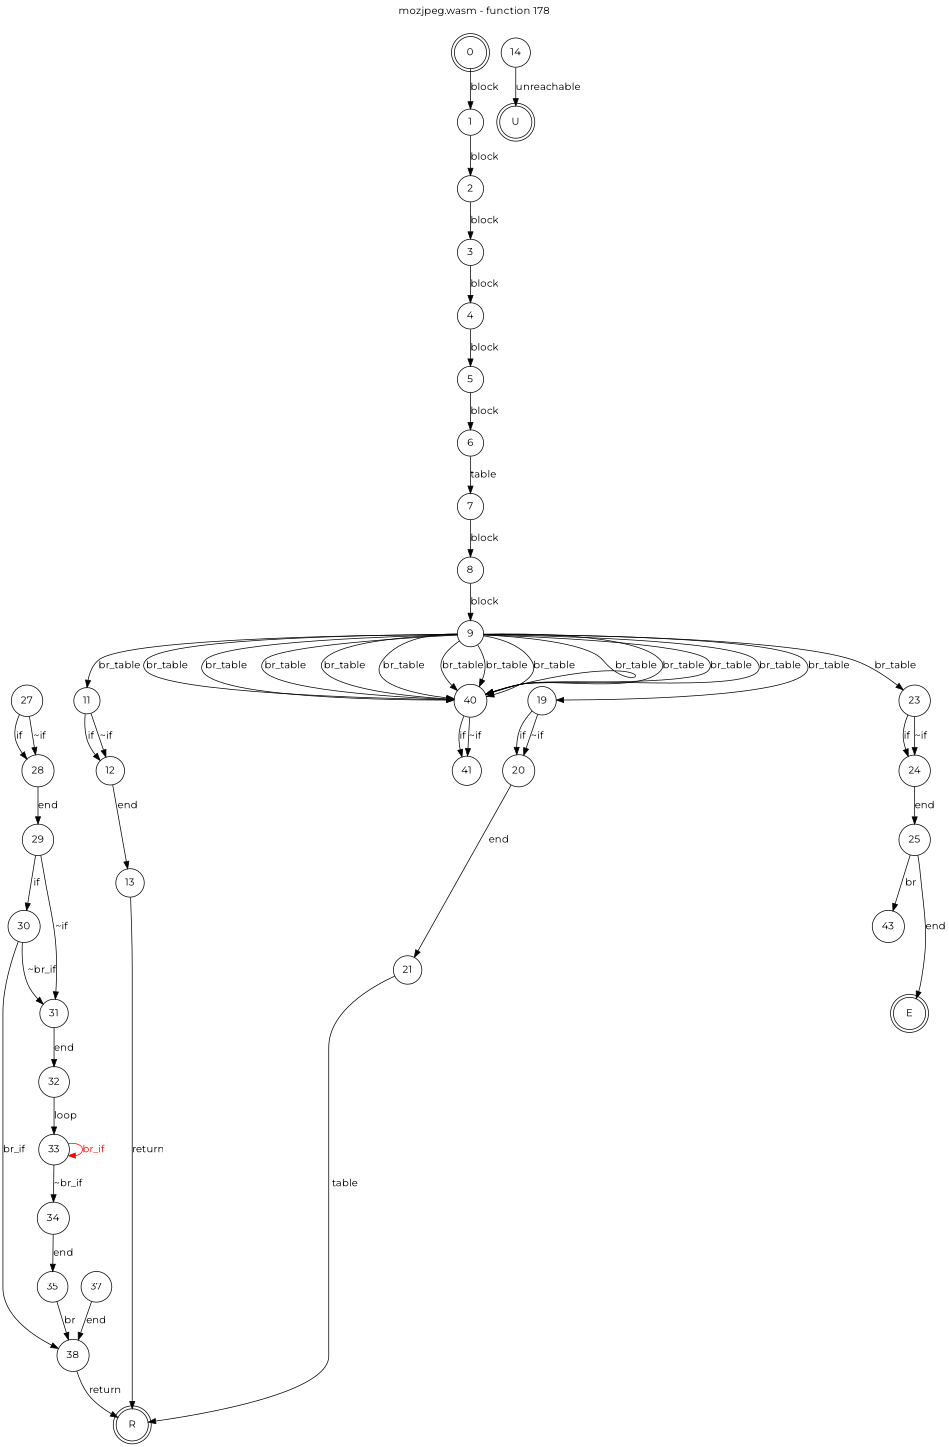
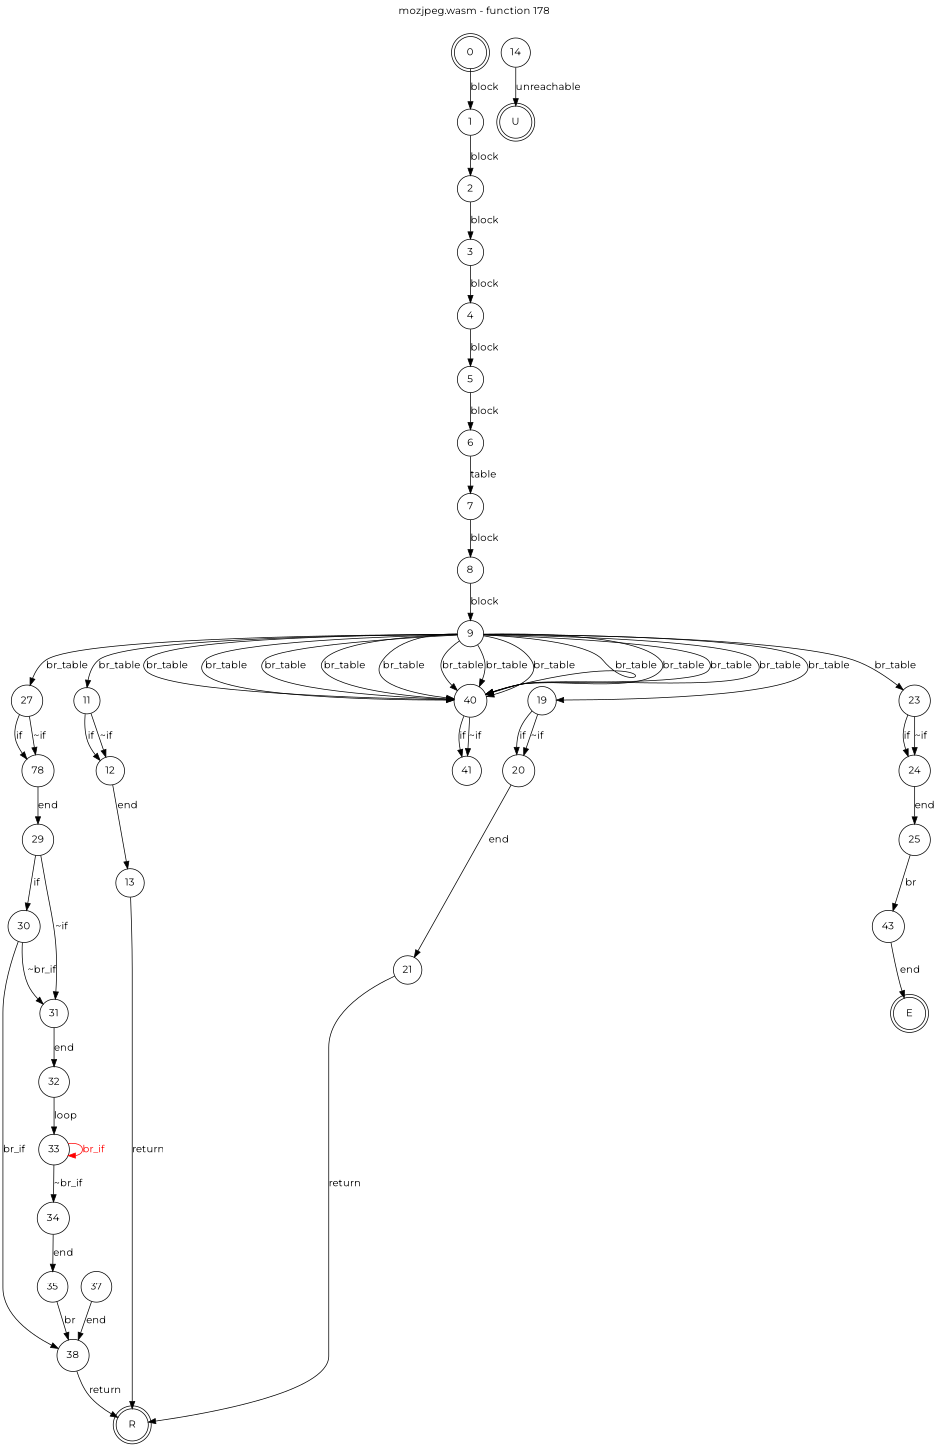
none -> (141, 644)
(38, 771) -> (38, 771)
(925, 924) -> (896, 967)
(345, 1183) -> (345, 1183)
